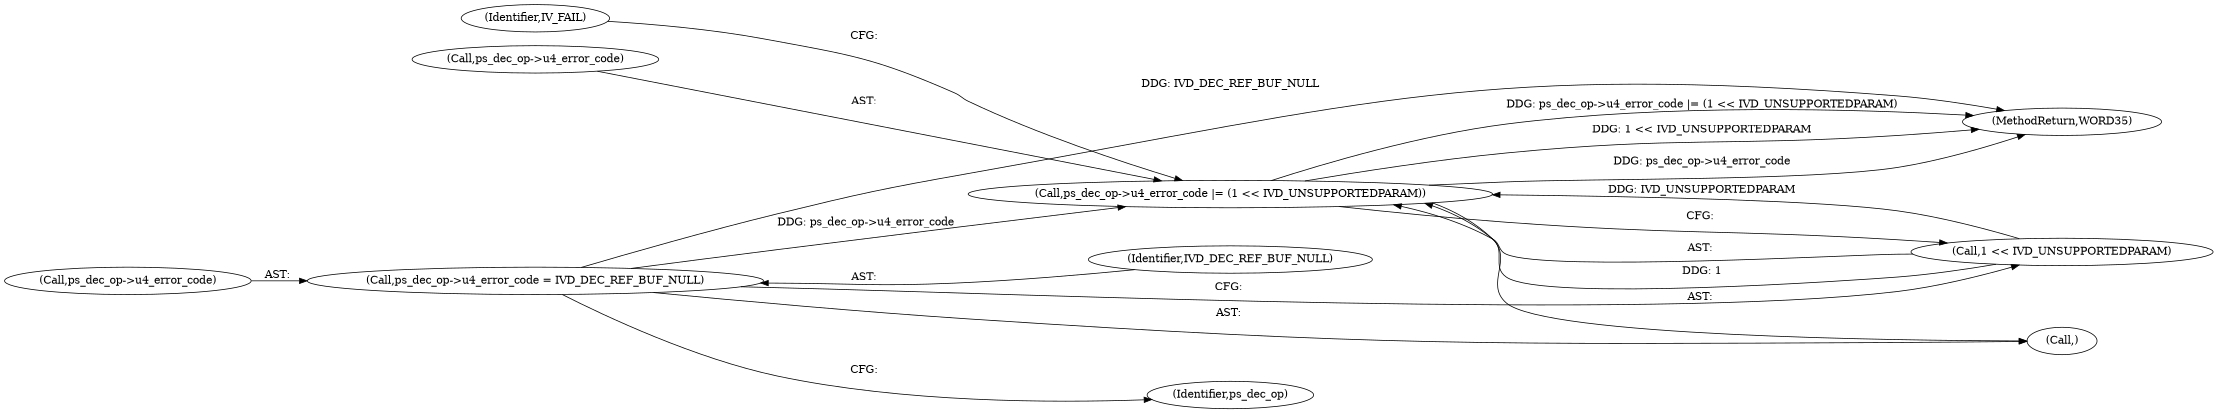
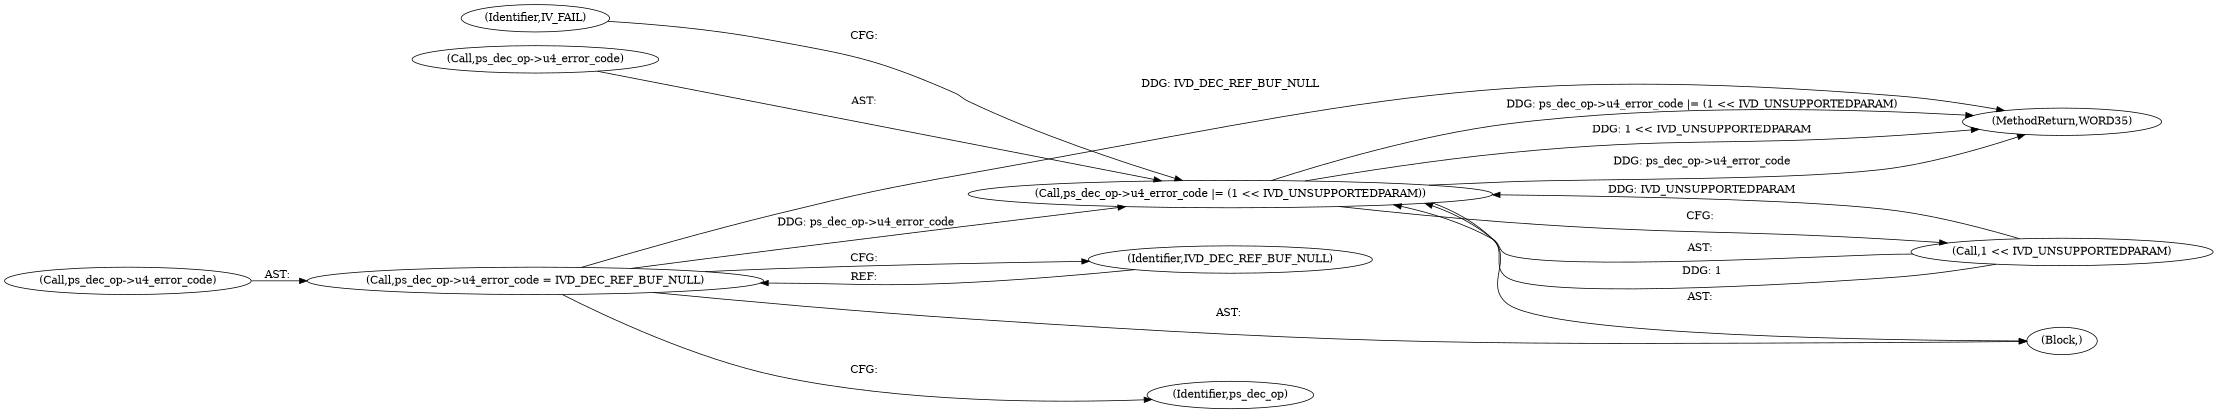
(866, 277) -> (866, 277)
(1378, 303) -> (893, 265)
(2062, 341) -> (2062, 341)
